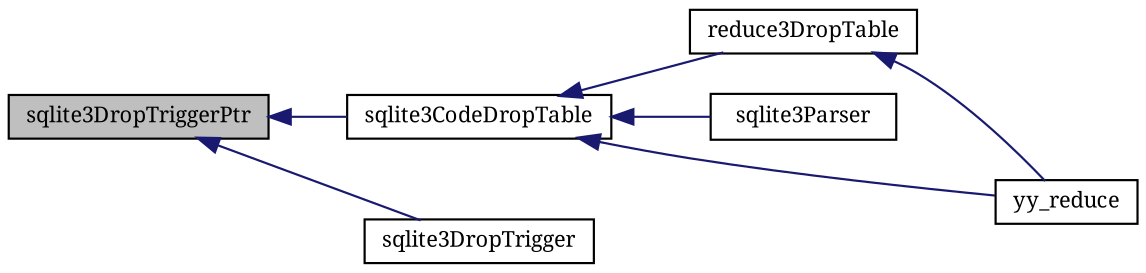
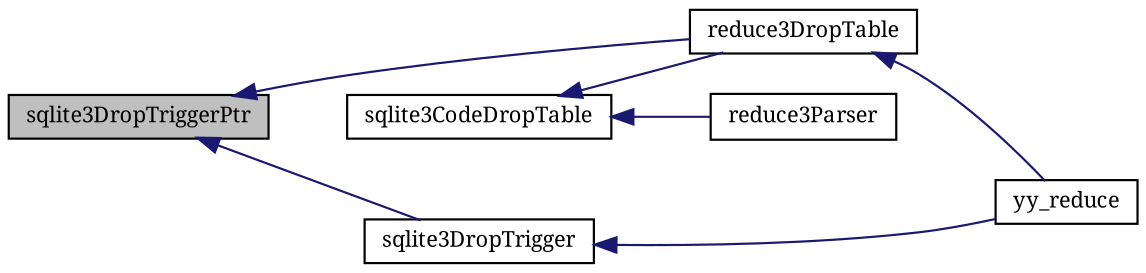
(319, 117) -> (472, 59)
(803, 117) -> (803, 117)
(797, 173) -> (807, 241)
